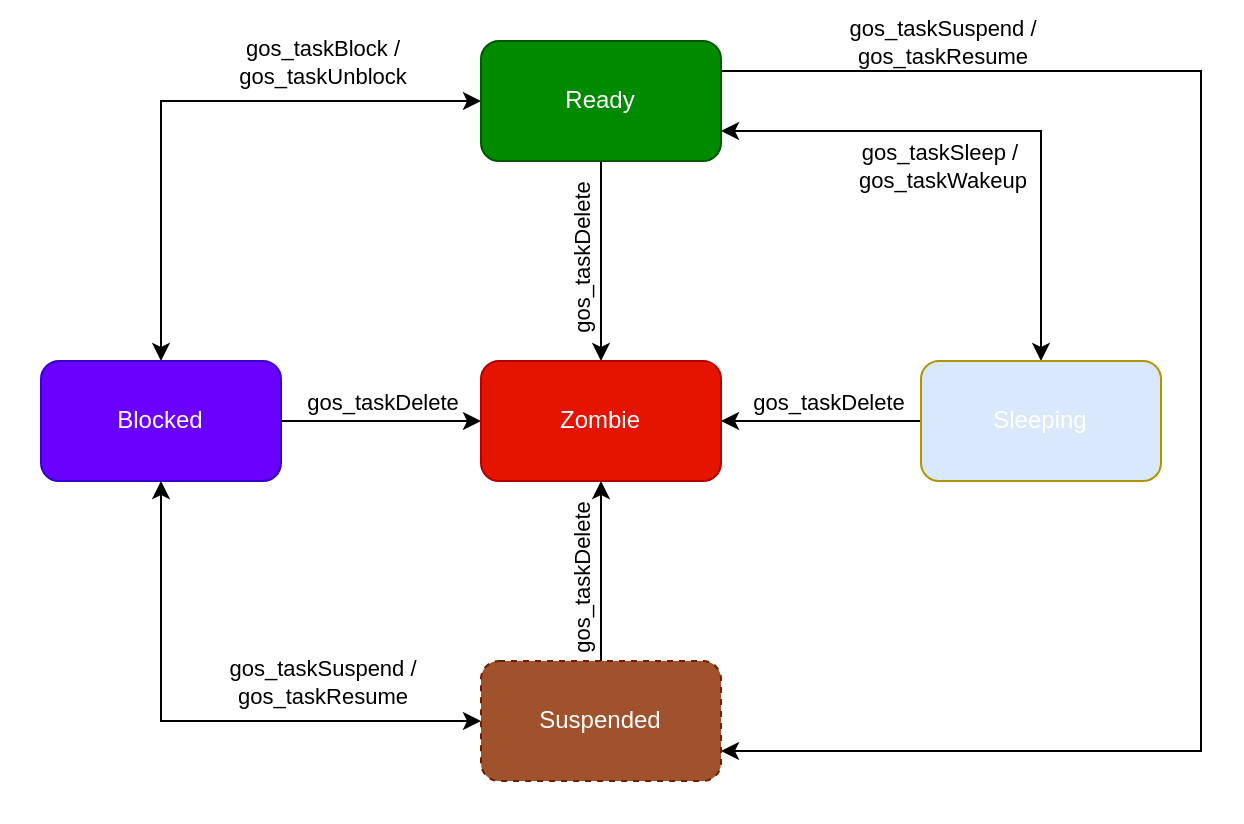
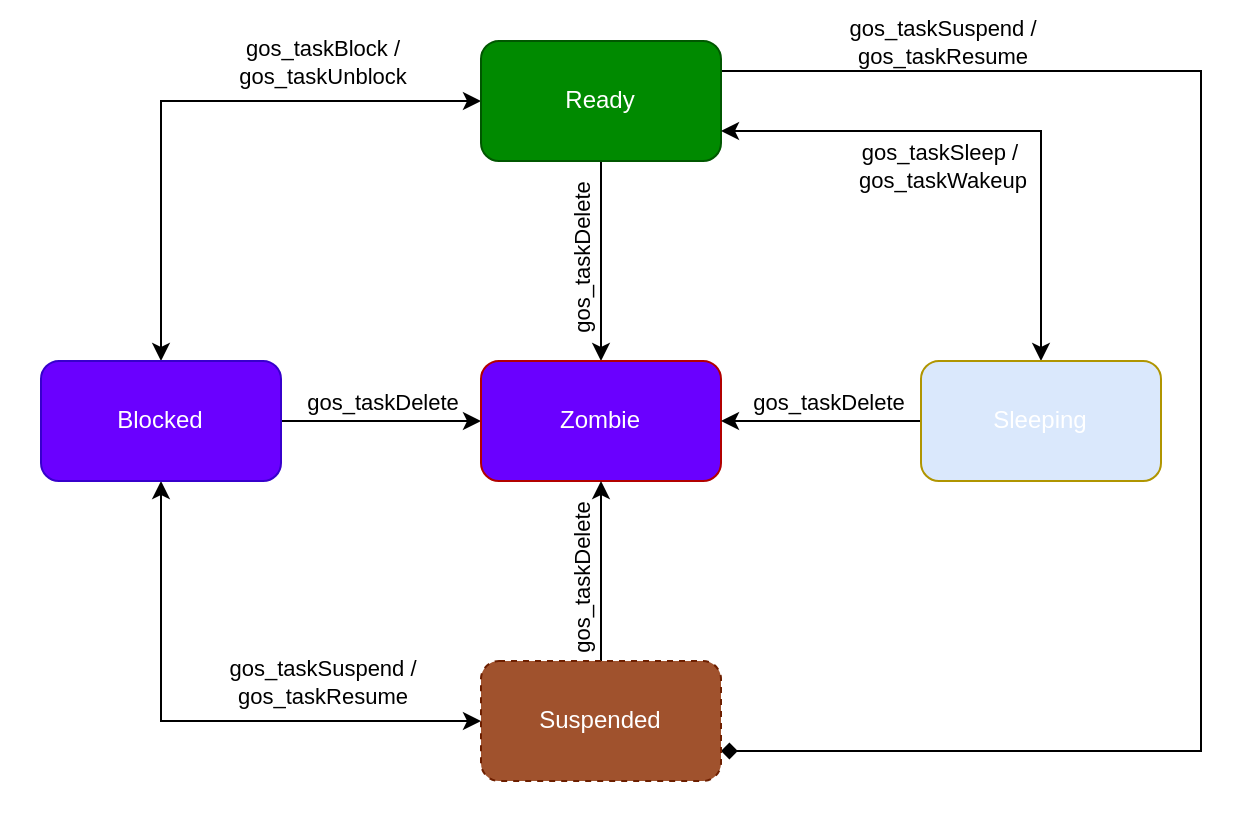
(601, 421) -> (601, 421)
(736, 751) -> (737, 751)
